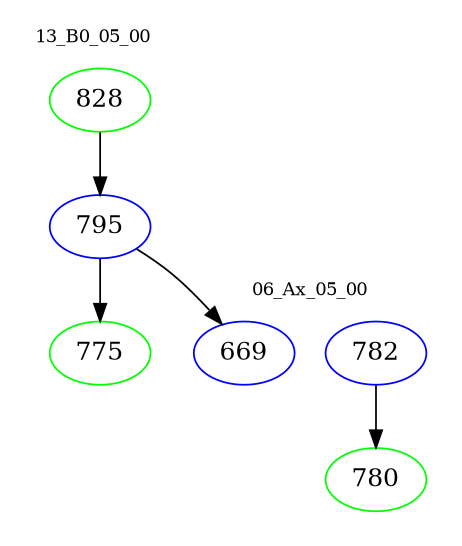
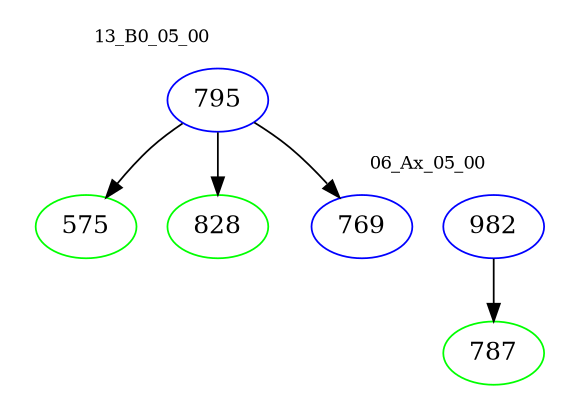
(100, 155) -> (218, 155)
(100, 353) -> (86, 227)
(244, 353) -> (362, 227)
(376, 353) -> (494, 227)
(376, 480) -> (494, 353)
